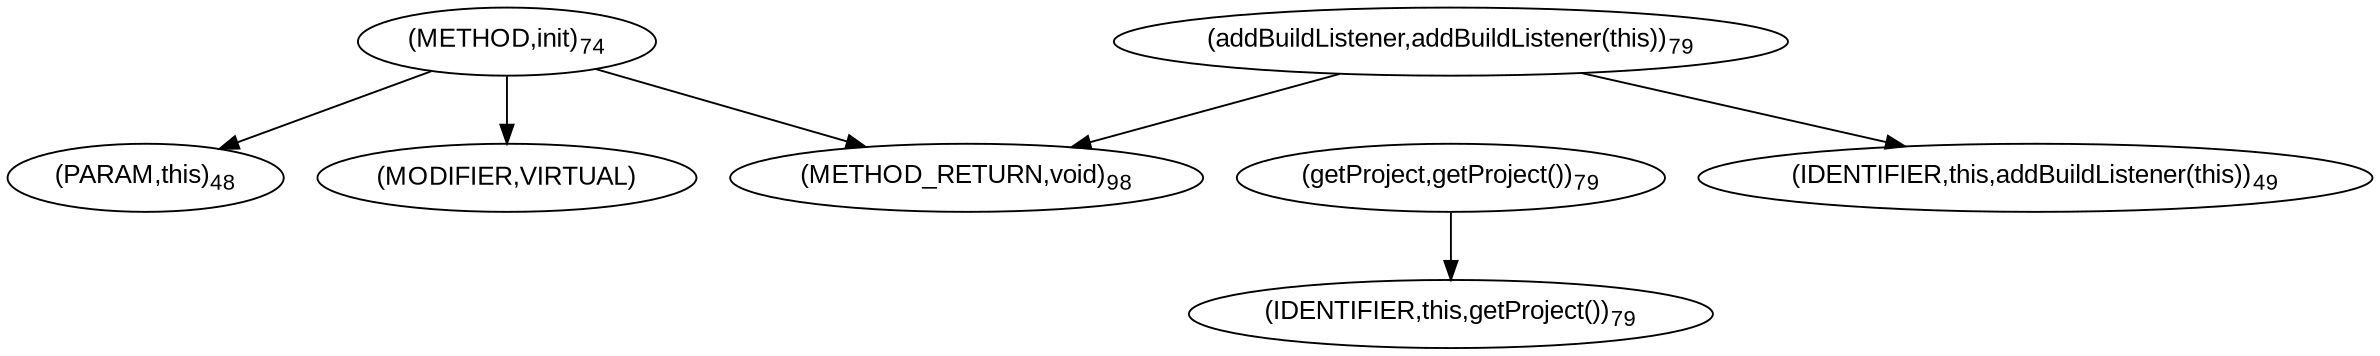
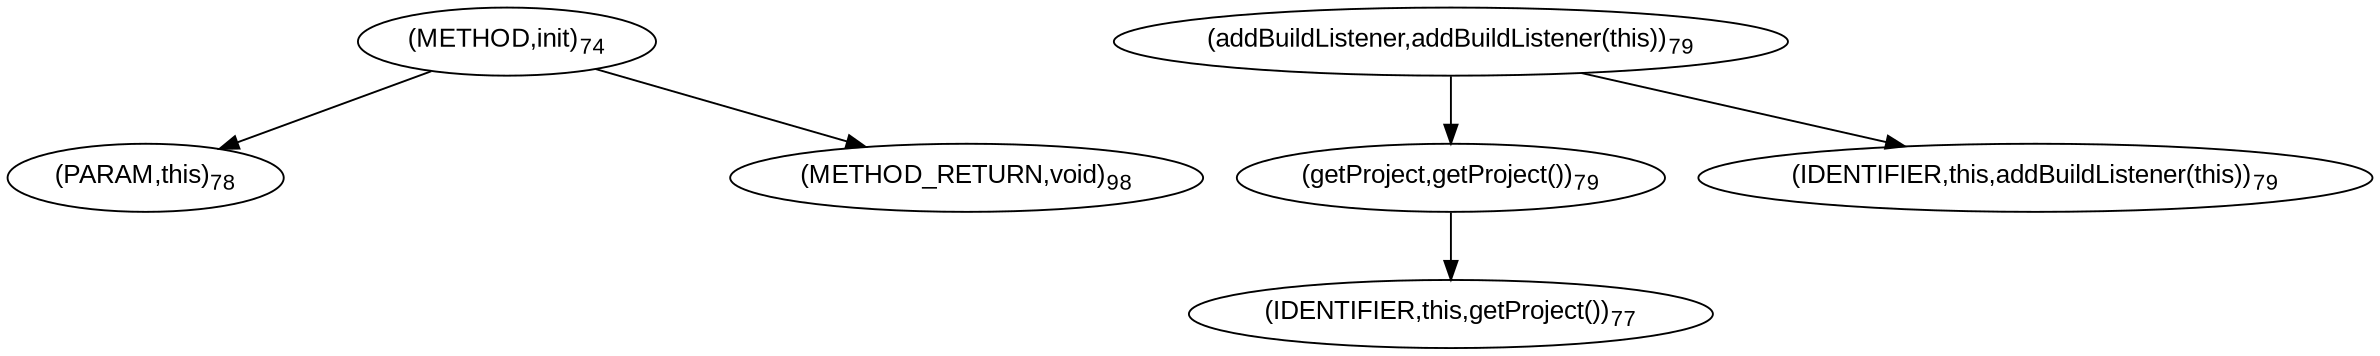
(1215, 108) -> (1451, 100)
(223, 175) -> (223, 175)
(2266, 175) -> (2266, 175)
(507, 178) -> none
(1624, 311) -> (1624, 311)
